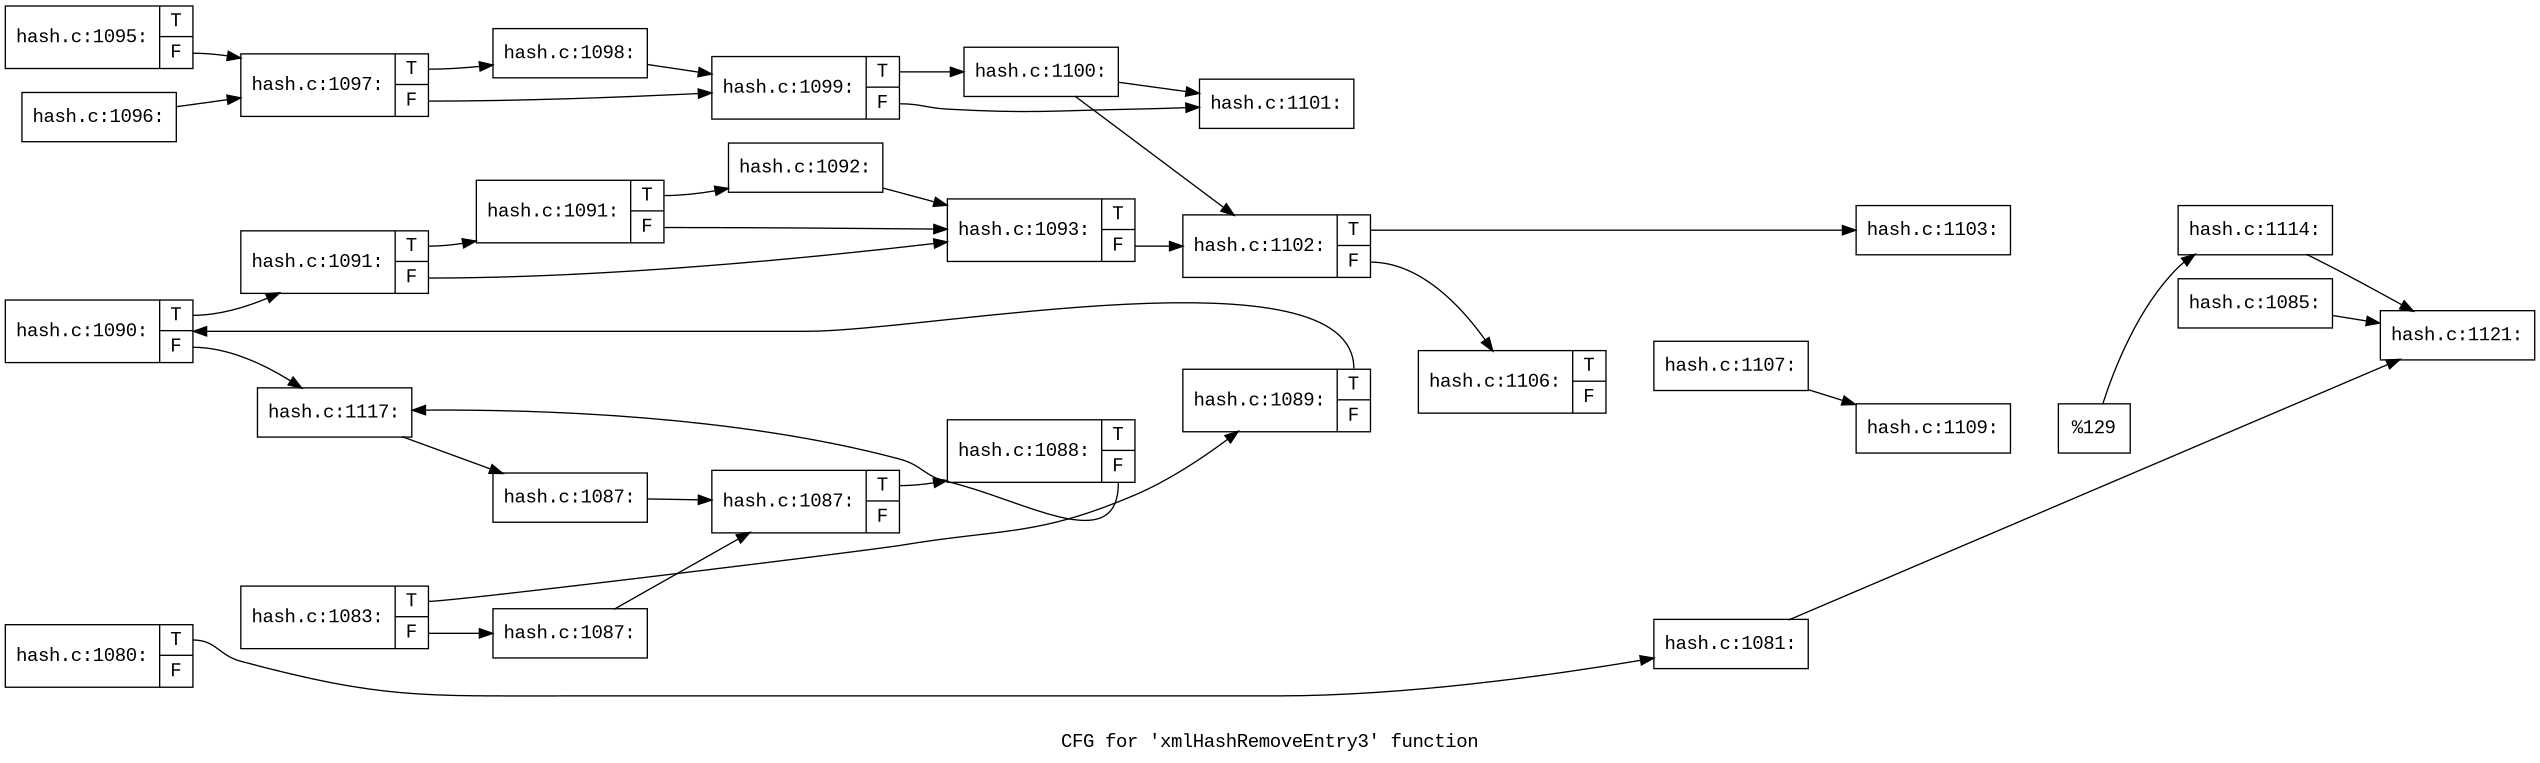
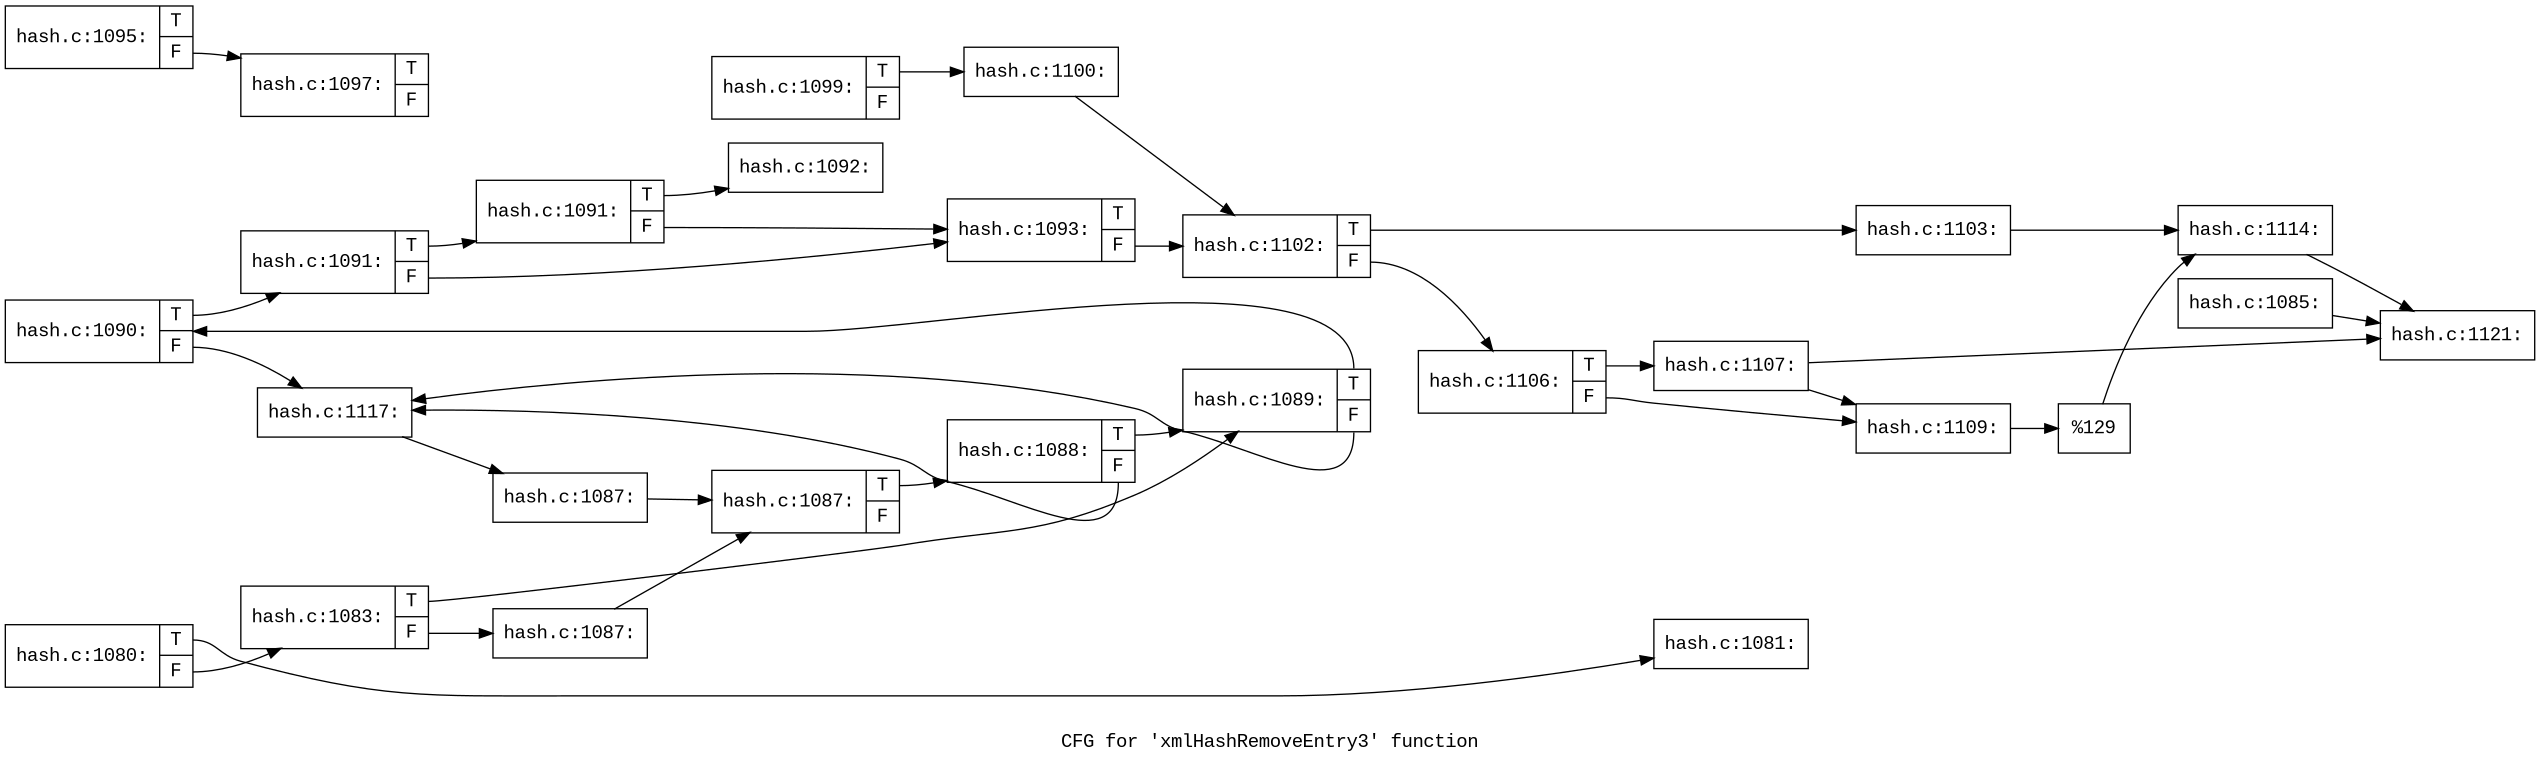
(570, 53) -> none
(563, 99) -> none
(1277, 104) -> none
(99, 117) -> none
(909, 195) -> none
none -> (2088, 230)
none -> (1623, 366)
none -> (908, 378)
none -> (1724, 410)
none -> (2028, 428)
none -> (1152, 434)
(2088, 492) -> (2088, 351)
none -> (232, 667)
